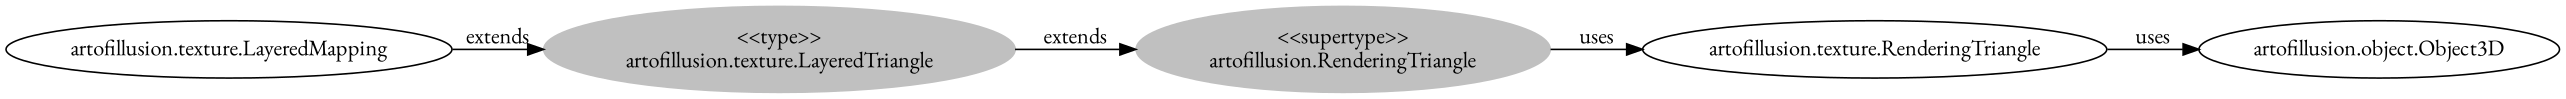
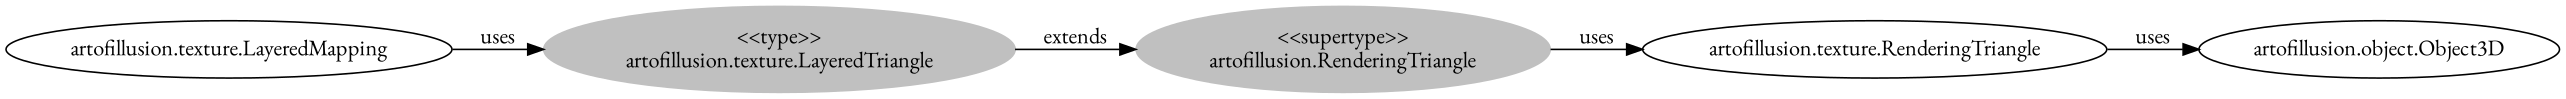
(498, 37) -> (498, 37)
